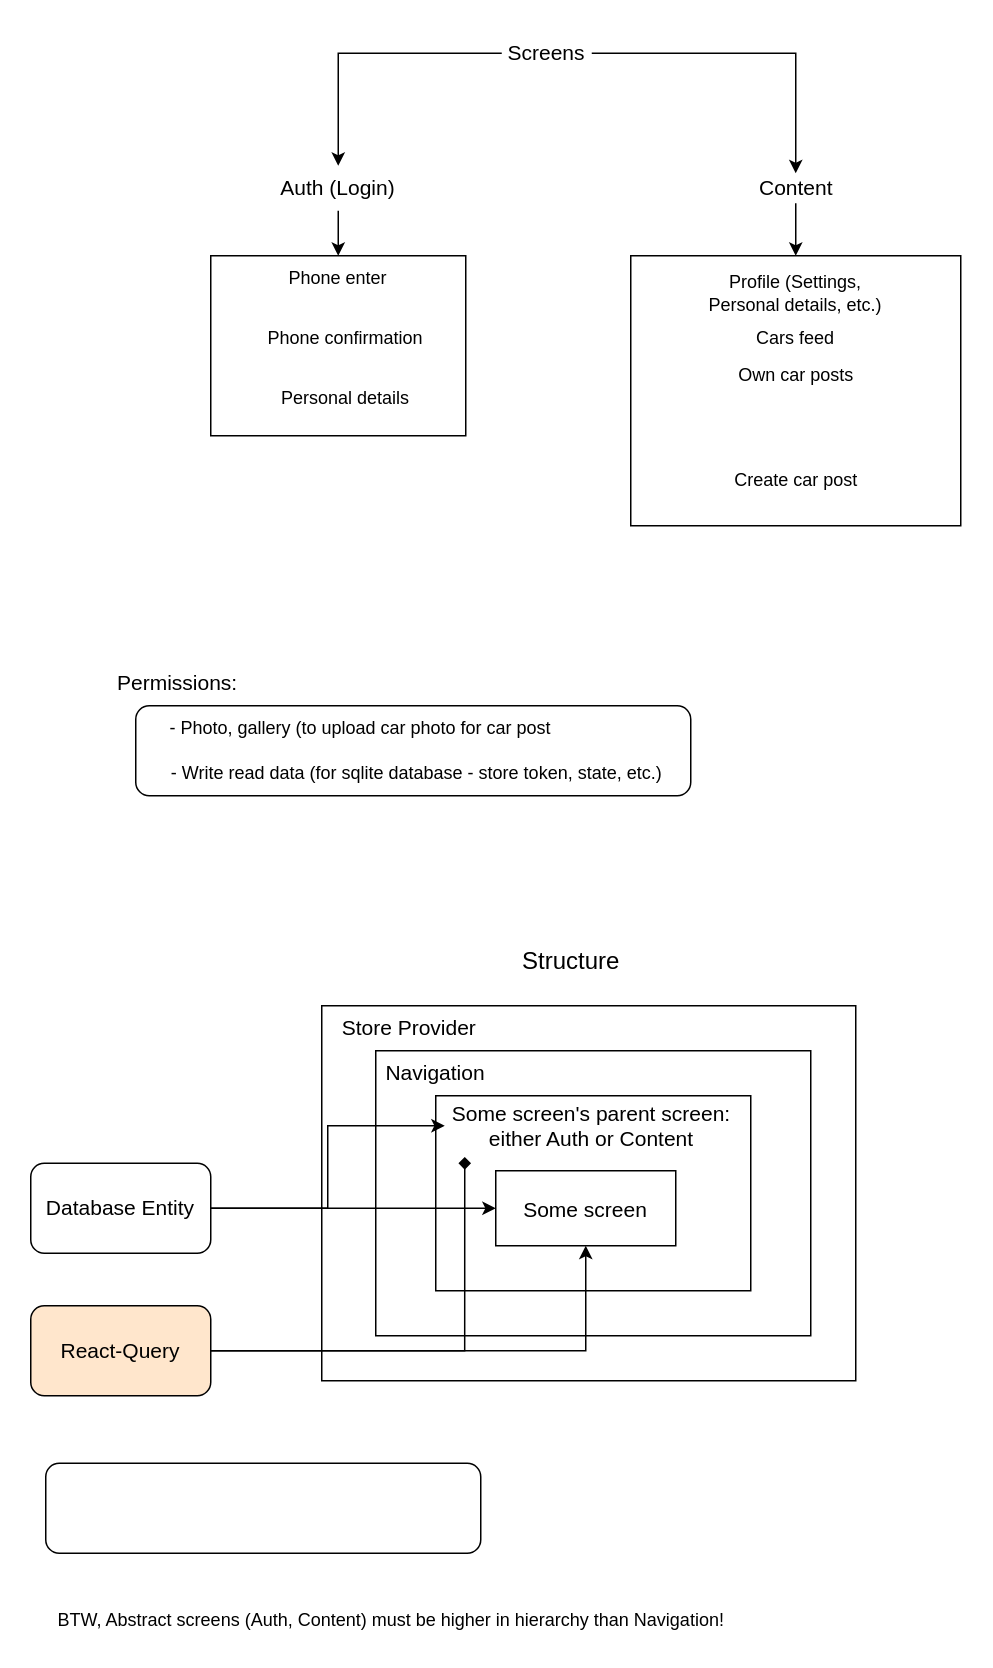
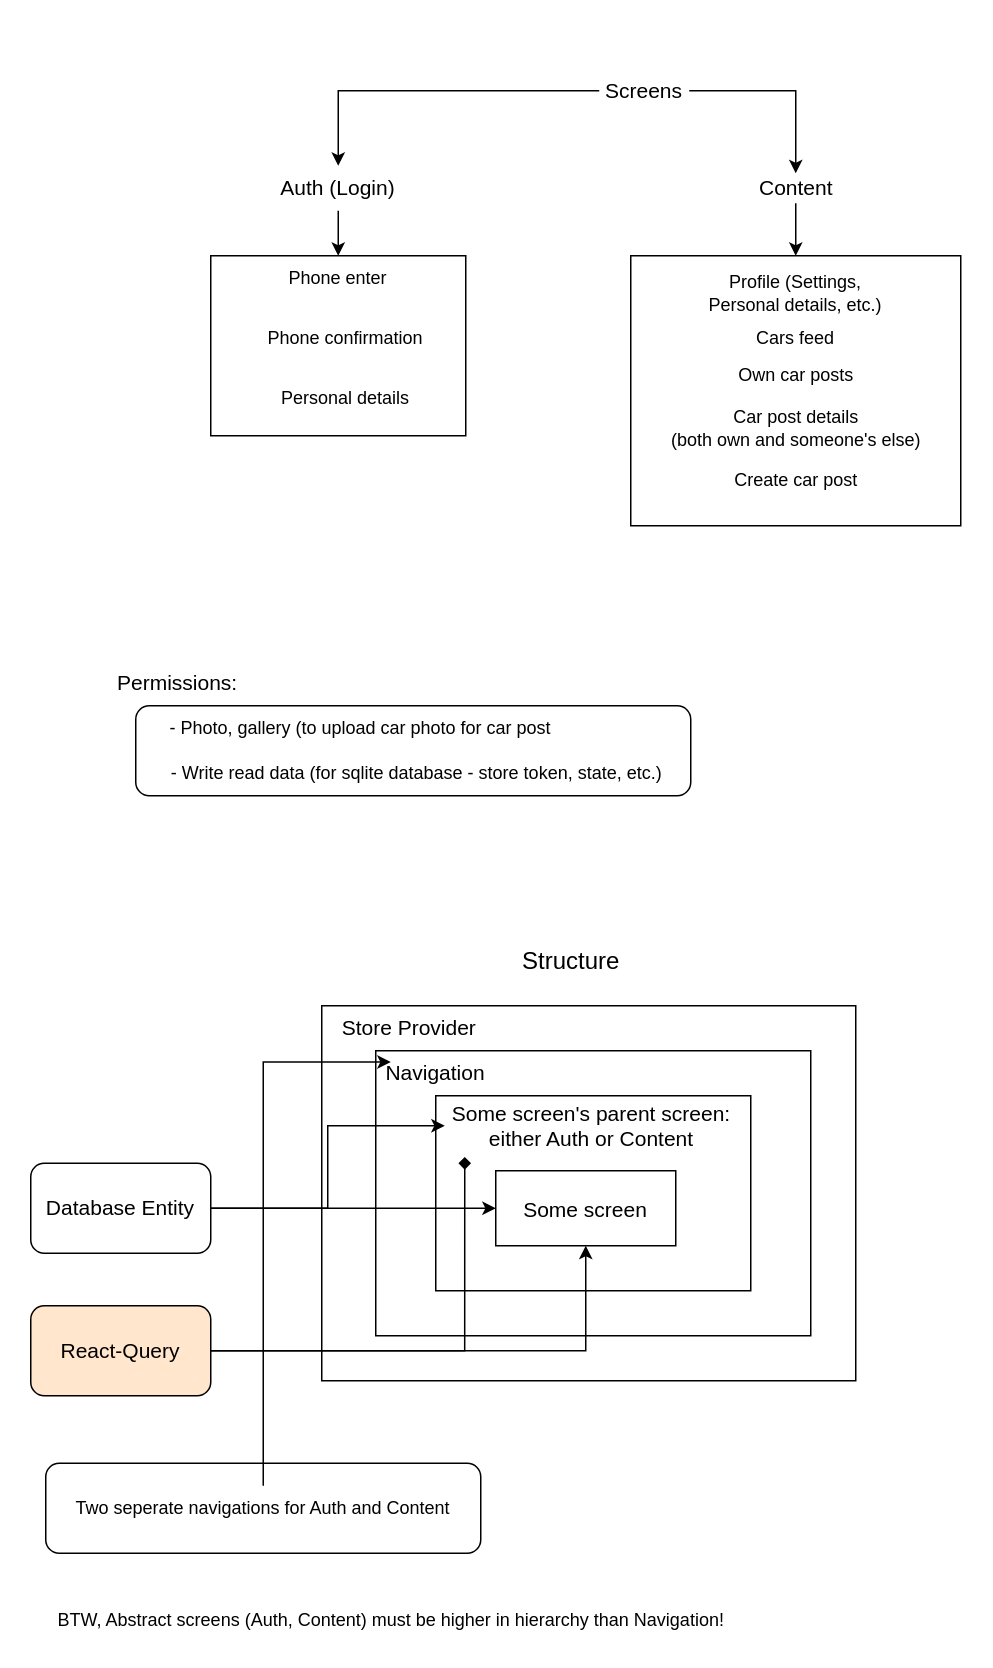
(547, 53) -> (644, 91)
none -> (796, 428)
none -> (263, 1215)
none -> (263, 1508)
